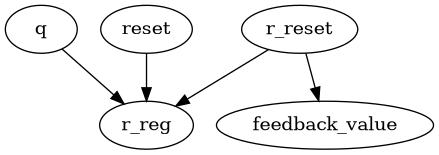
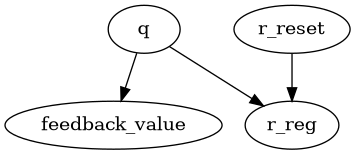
(147, 29) -> none
(311, 71) -> (131, 71)
